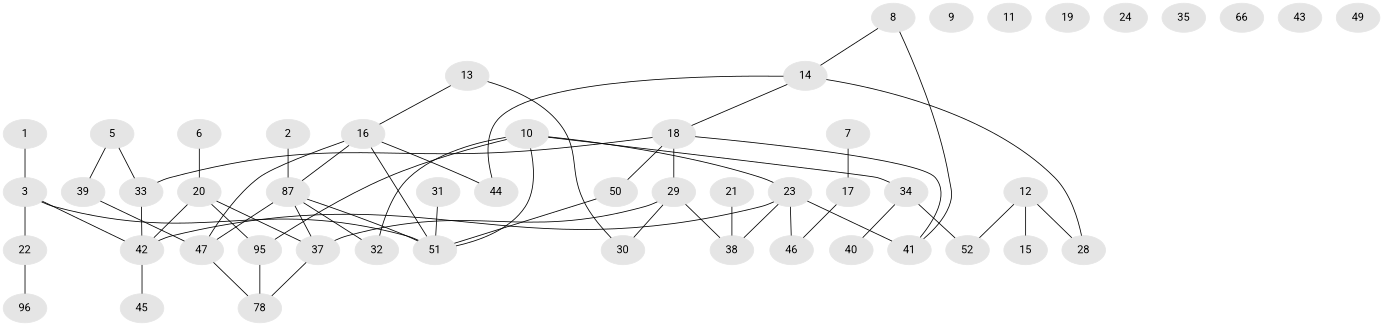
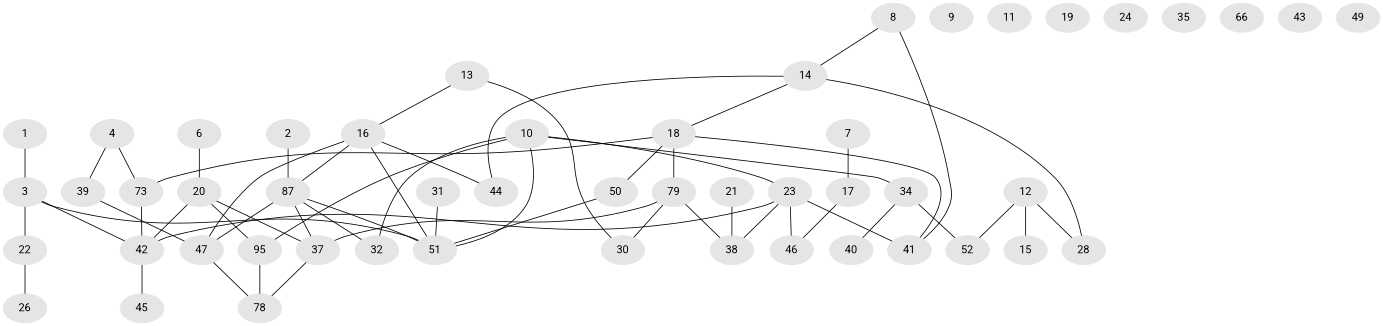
(112, 134) -> (112, 134)
(141, 192) -> (141, 192)
(674, 192) -> (674, 192)
(25, 308) -> (25, 308)
